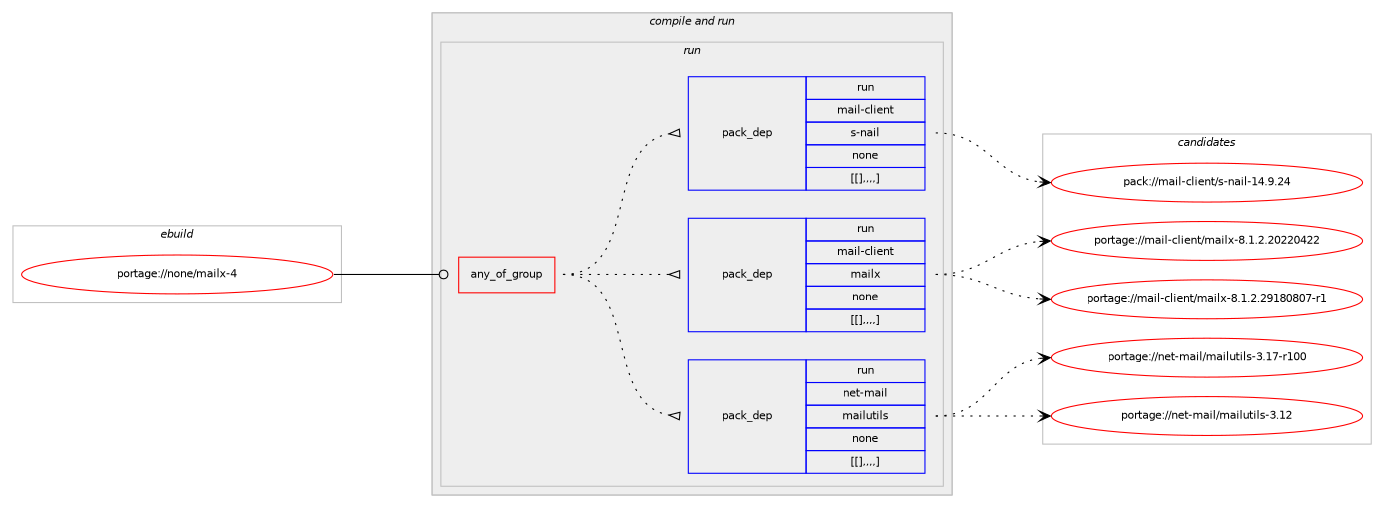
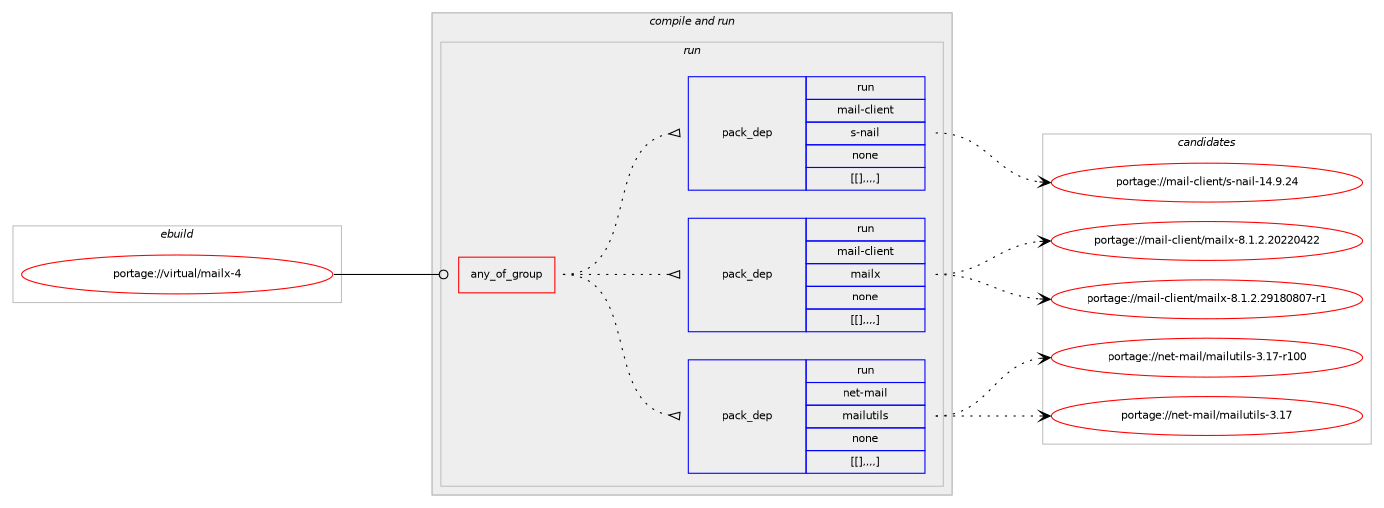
(1207, 183) -> (1207, 183)
(177, 274) -> (177, 274)
(1207, 416) -> (1207, 416)
